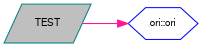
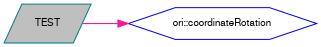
(163, 24) -> (222, 24)
